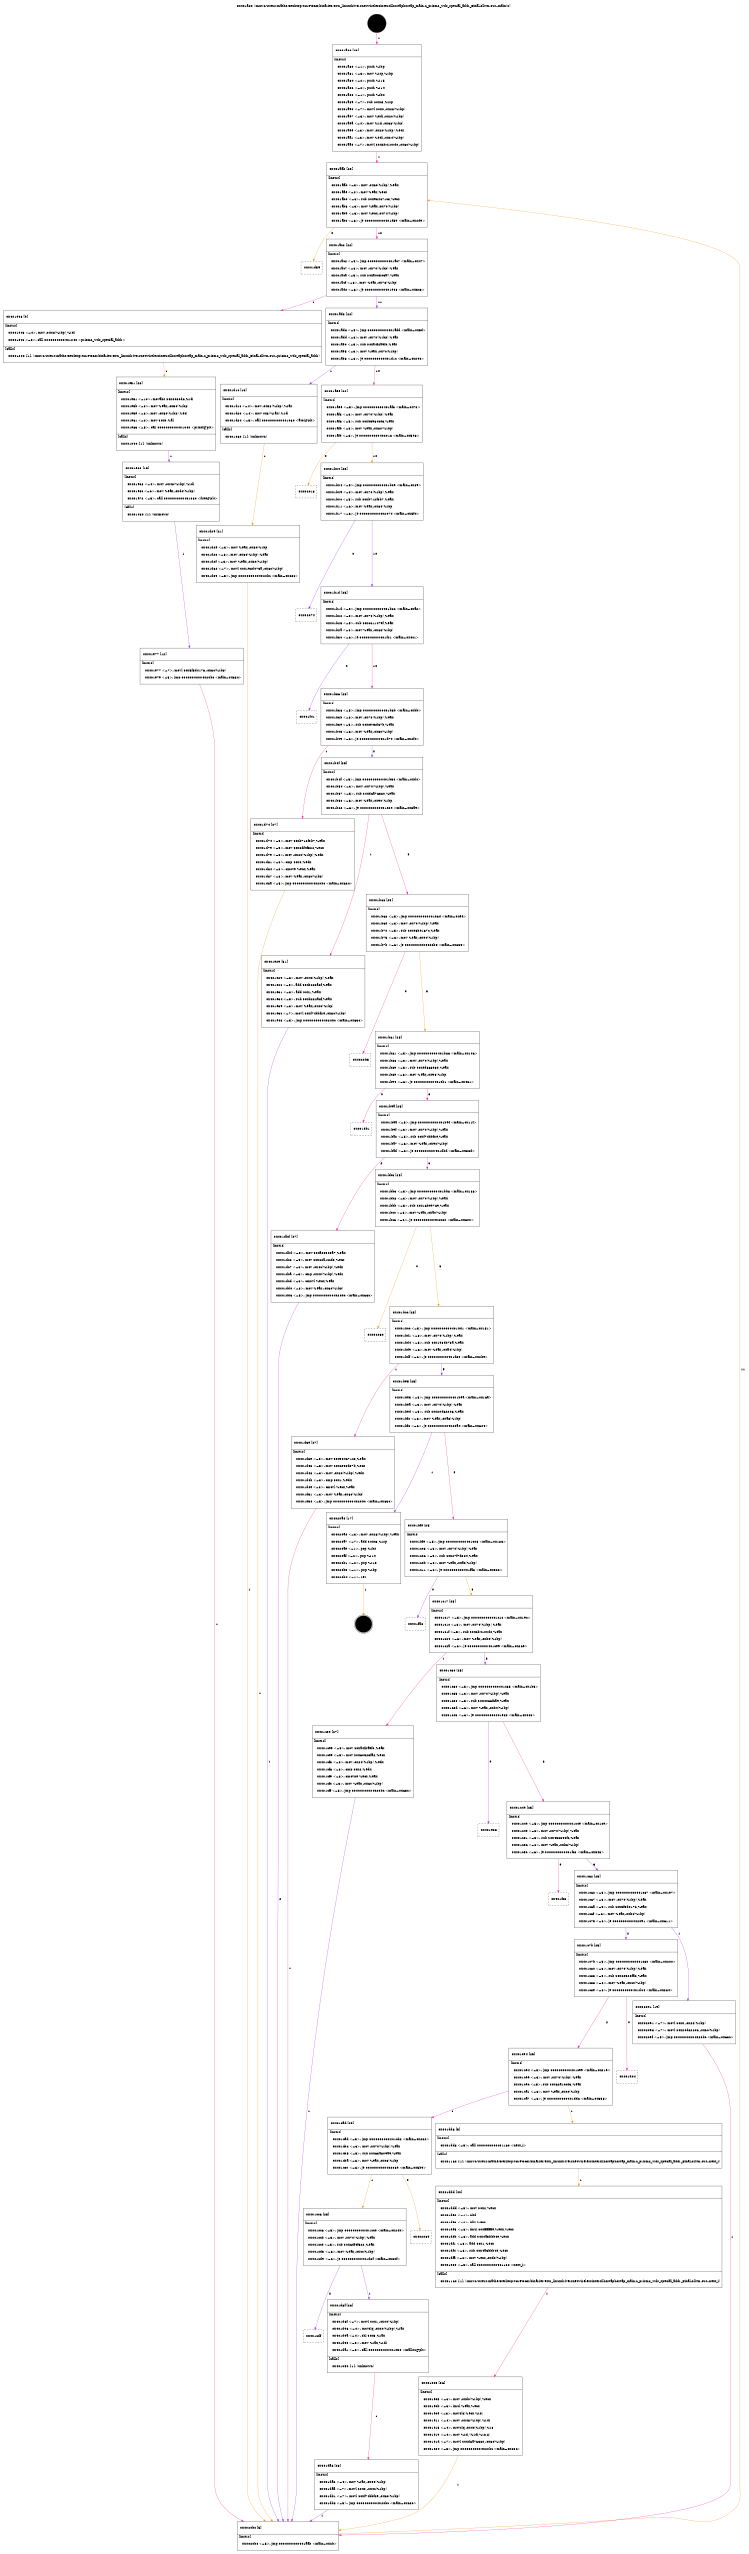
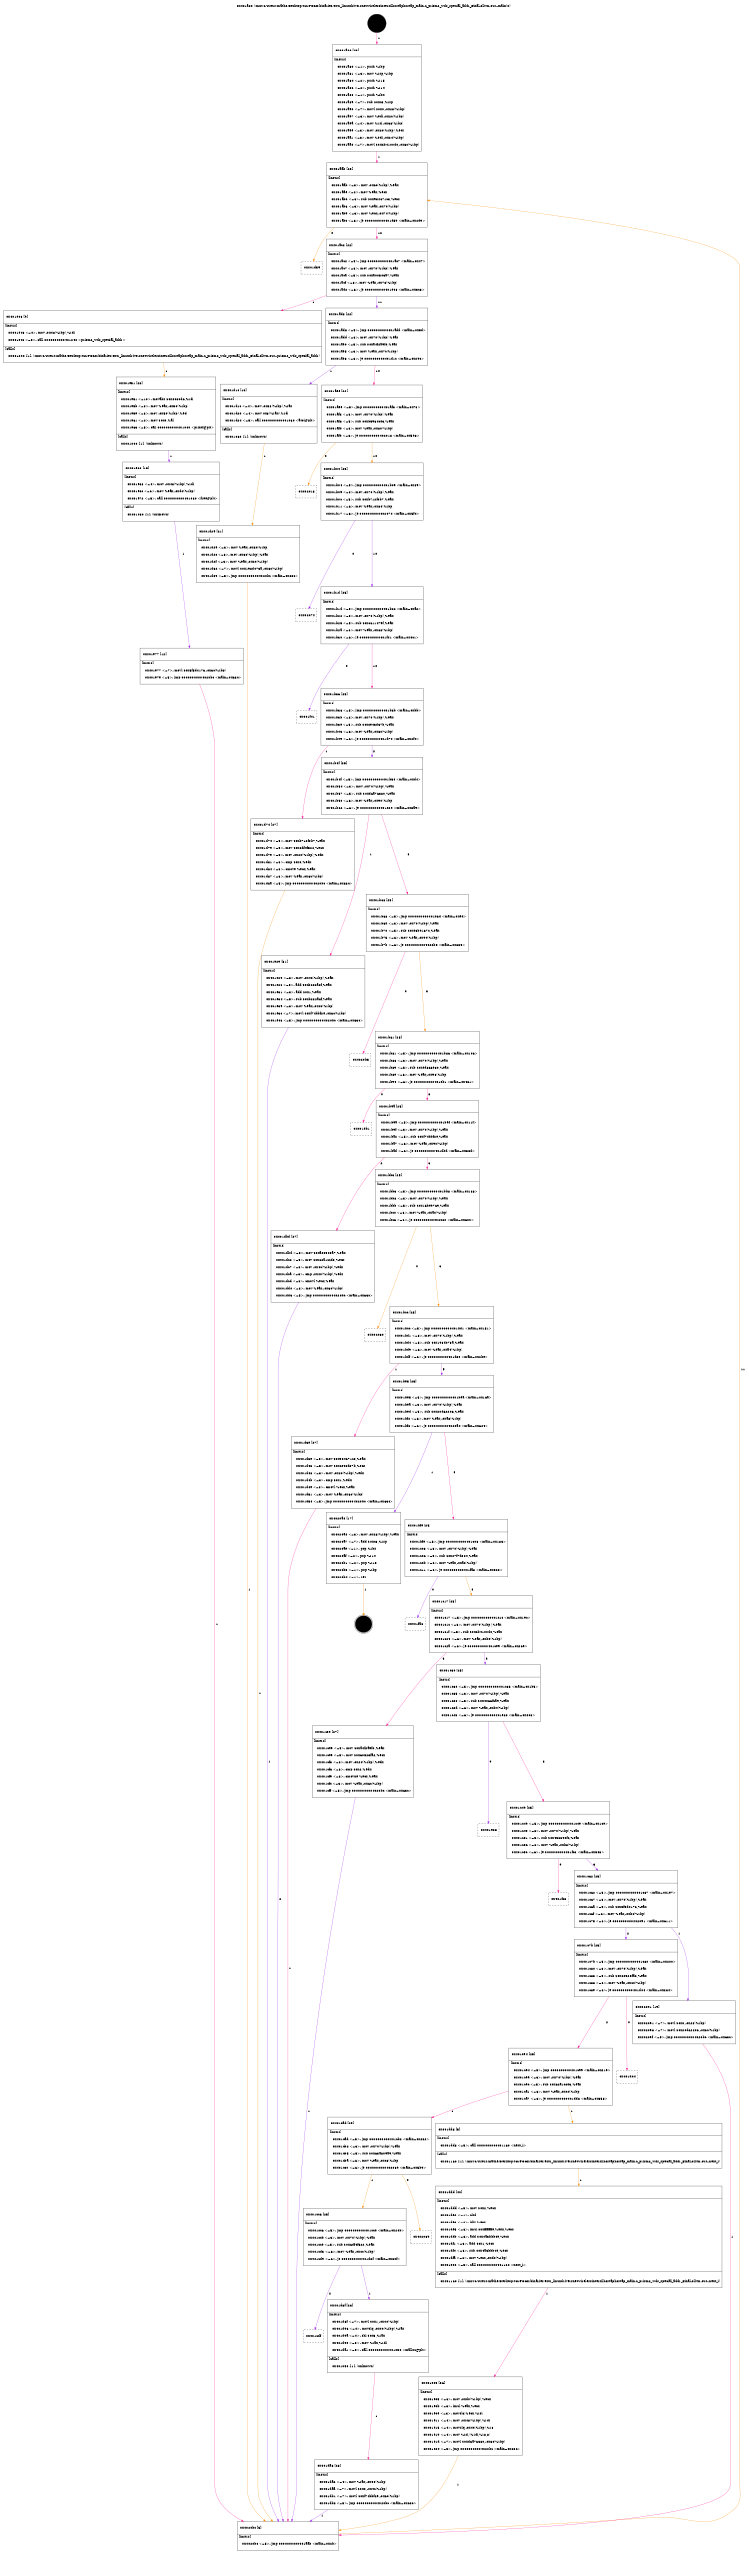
(443, 1658) -> (443, 1658)
